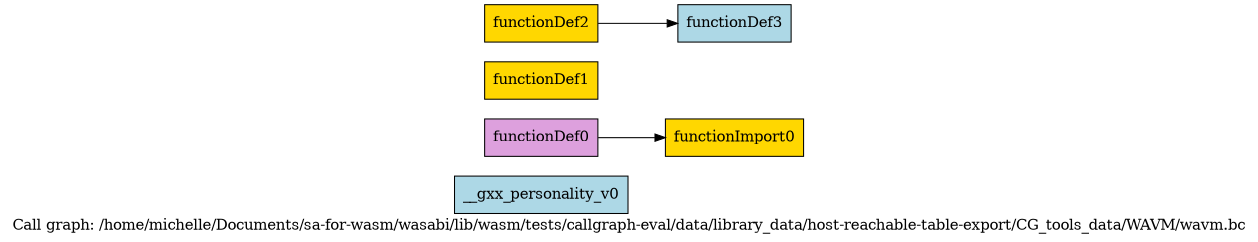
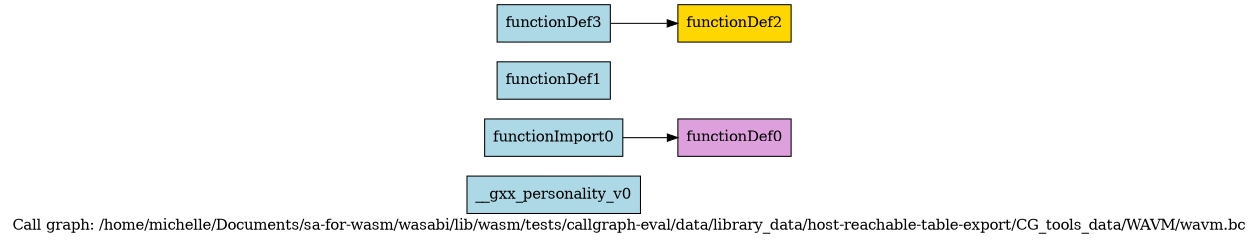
(633, 23) -> (639, 23)
(541, 81) -> (554, 81)
(627, 138) -> (645, 138)
(734, 138) -> (554, 138)
